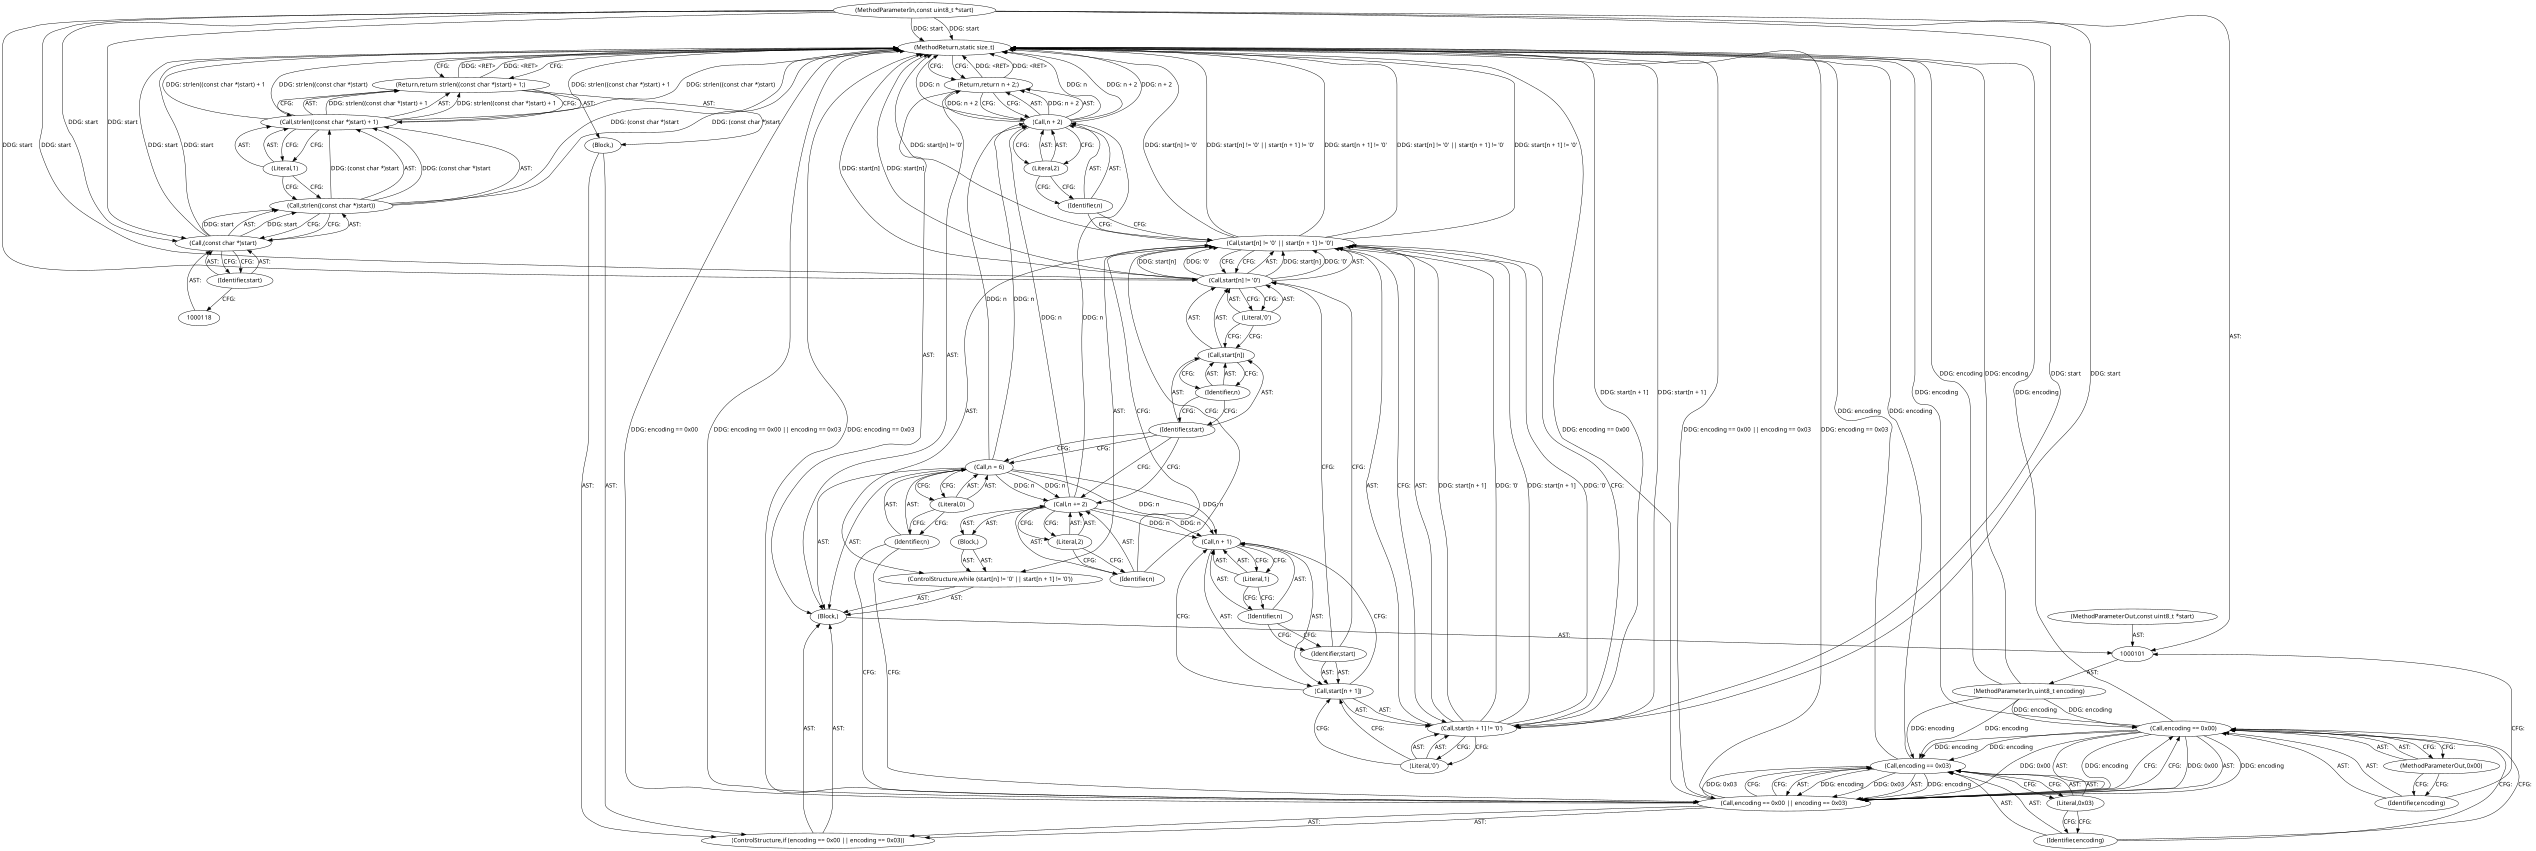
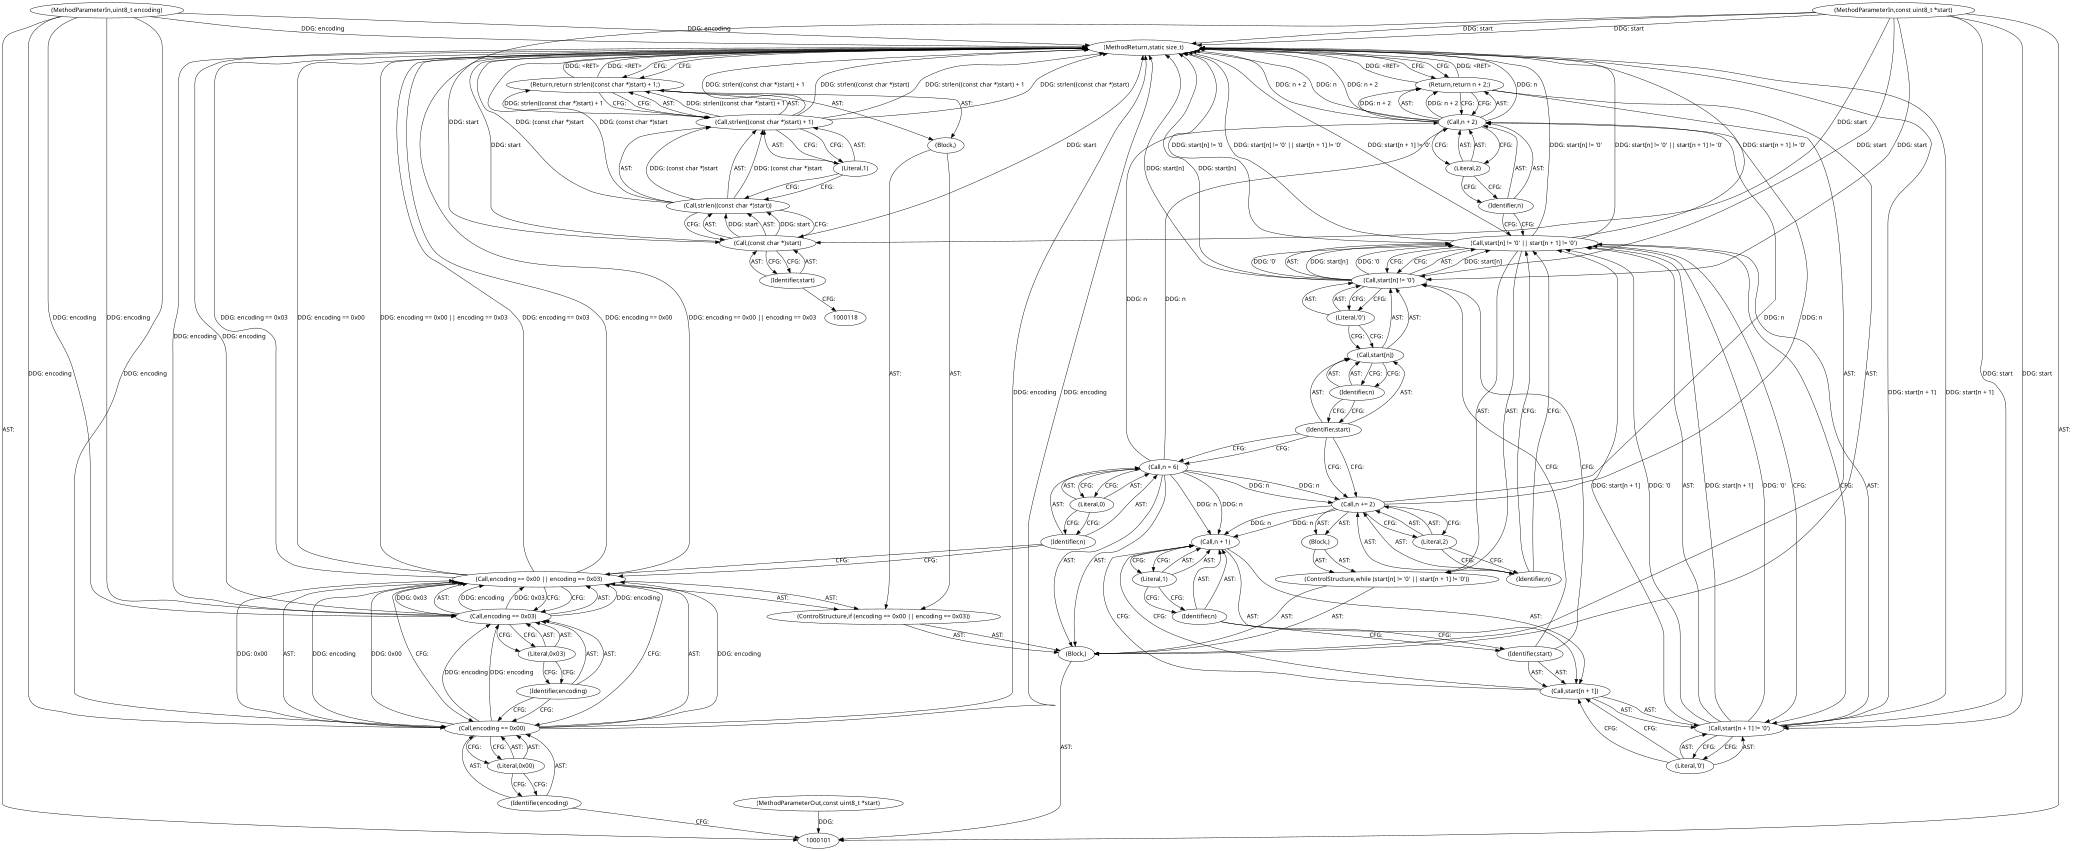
(188, 279) -> none
(2139, 635) -> (827, 822)
(2089, 670) -> (3, 786)
(2442, 766) -> (516, 766)
